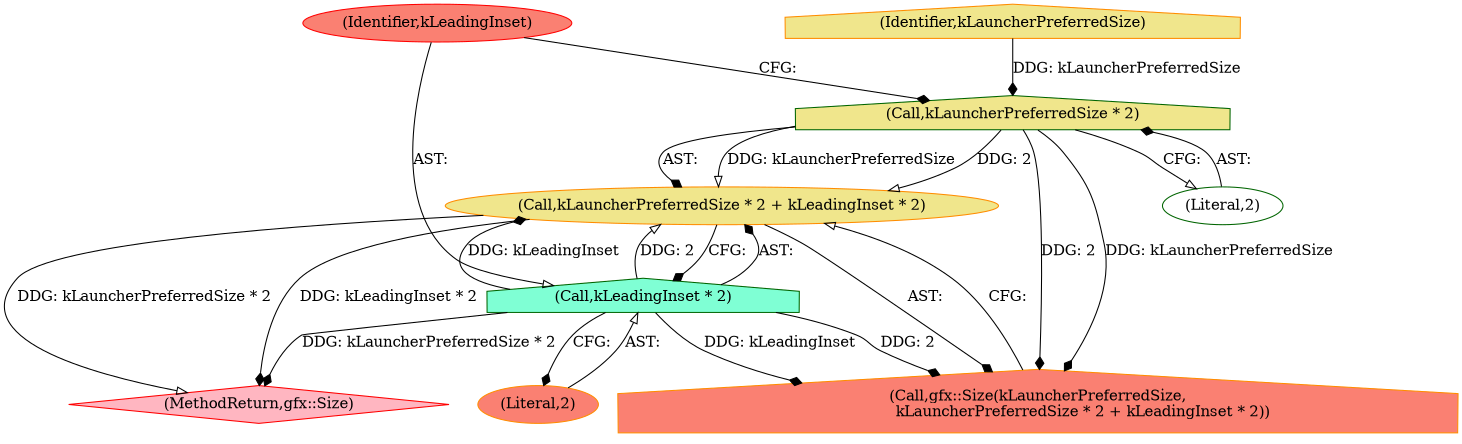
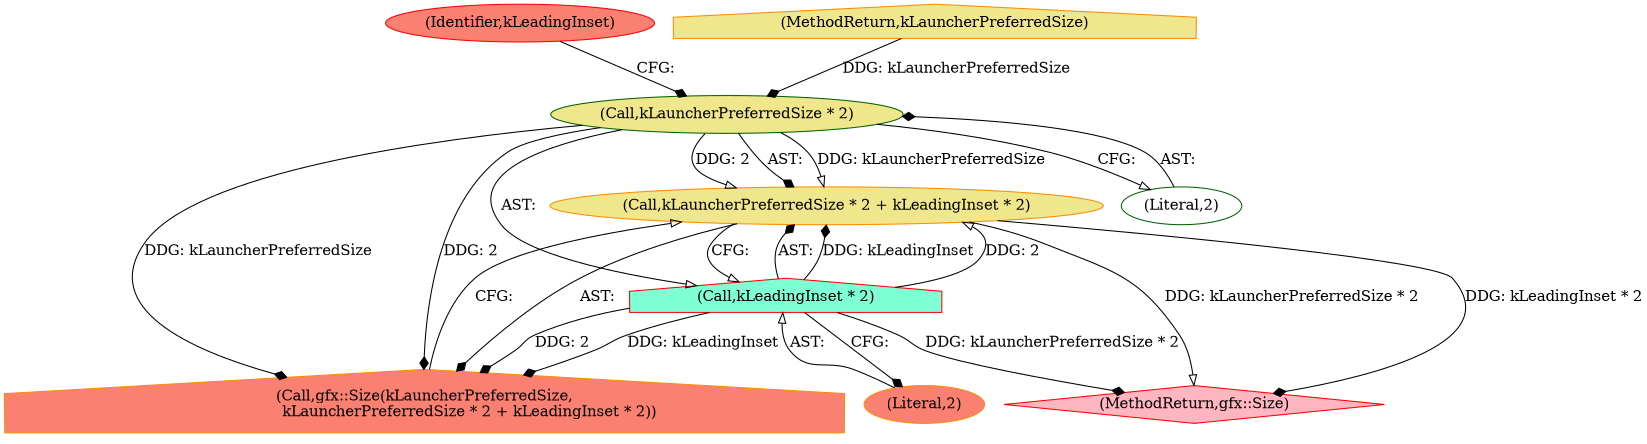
(1013, 23) -> (935, 23)
(1013, 114) -> (727, 114)
(419, 201) -> (506, 229)
(704, 252) -> (708, 250)
(643, 297) -> (786, 297)
